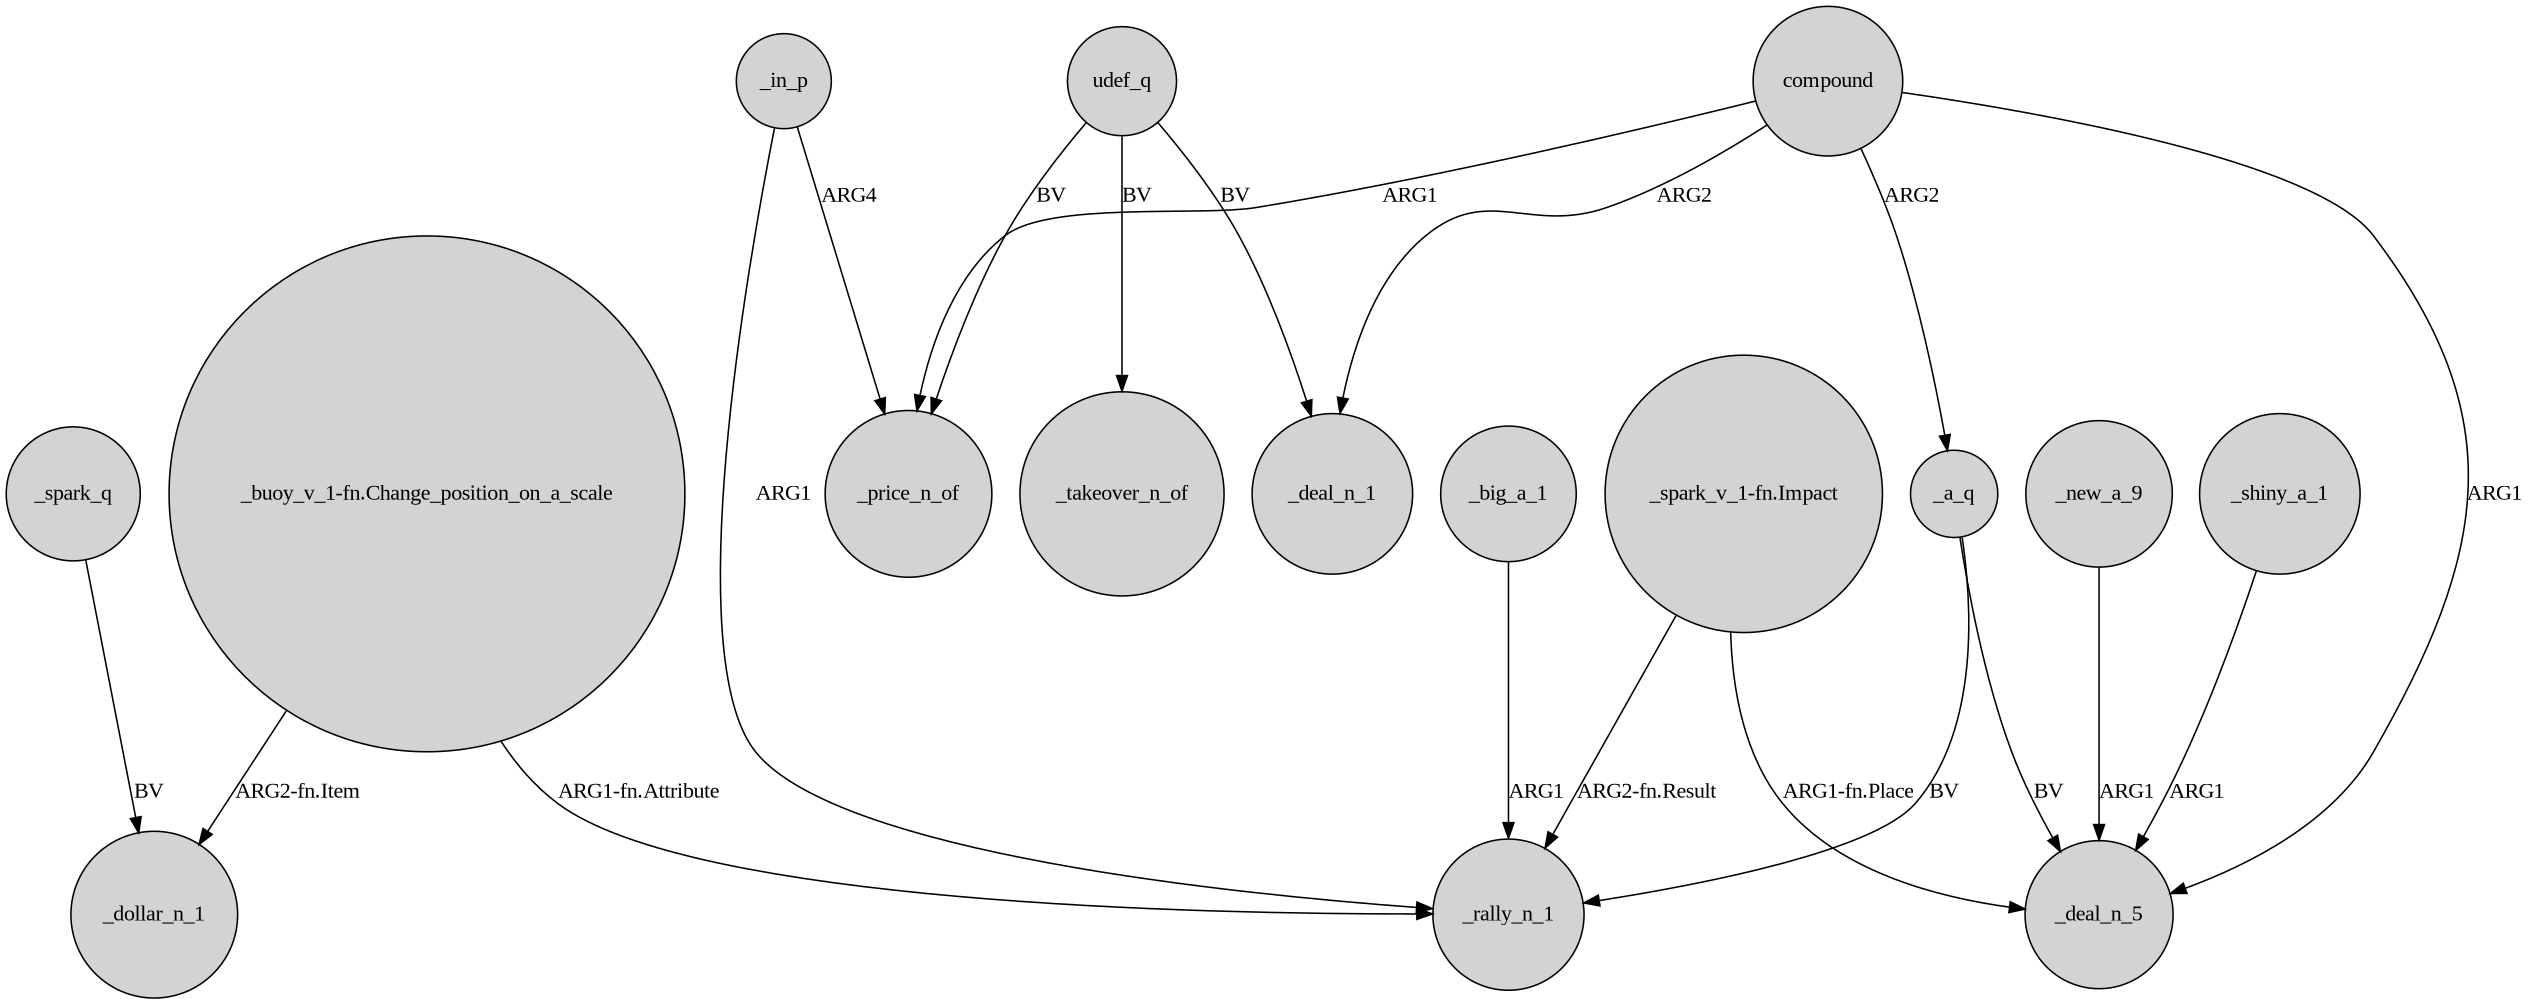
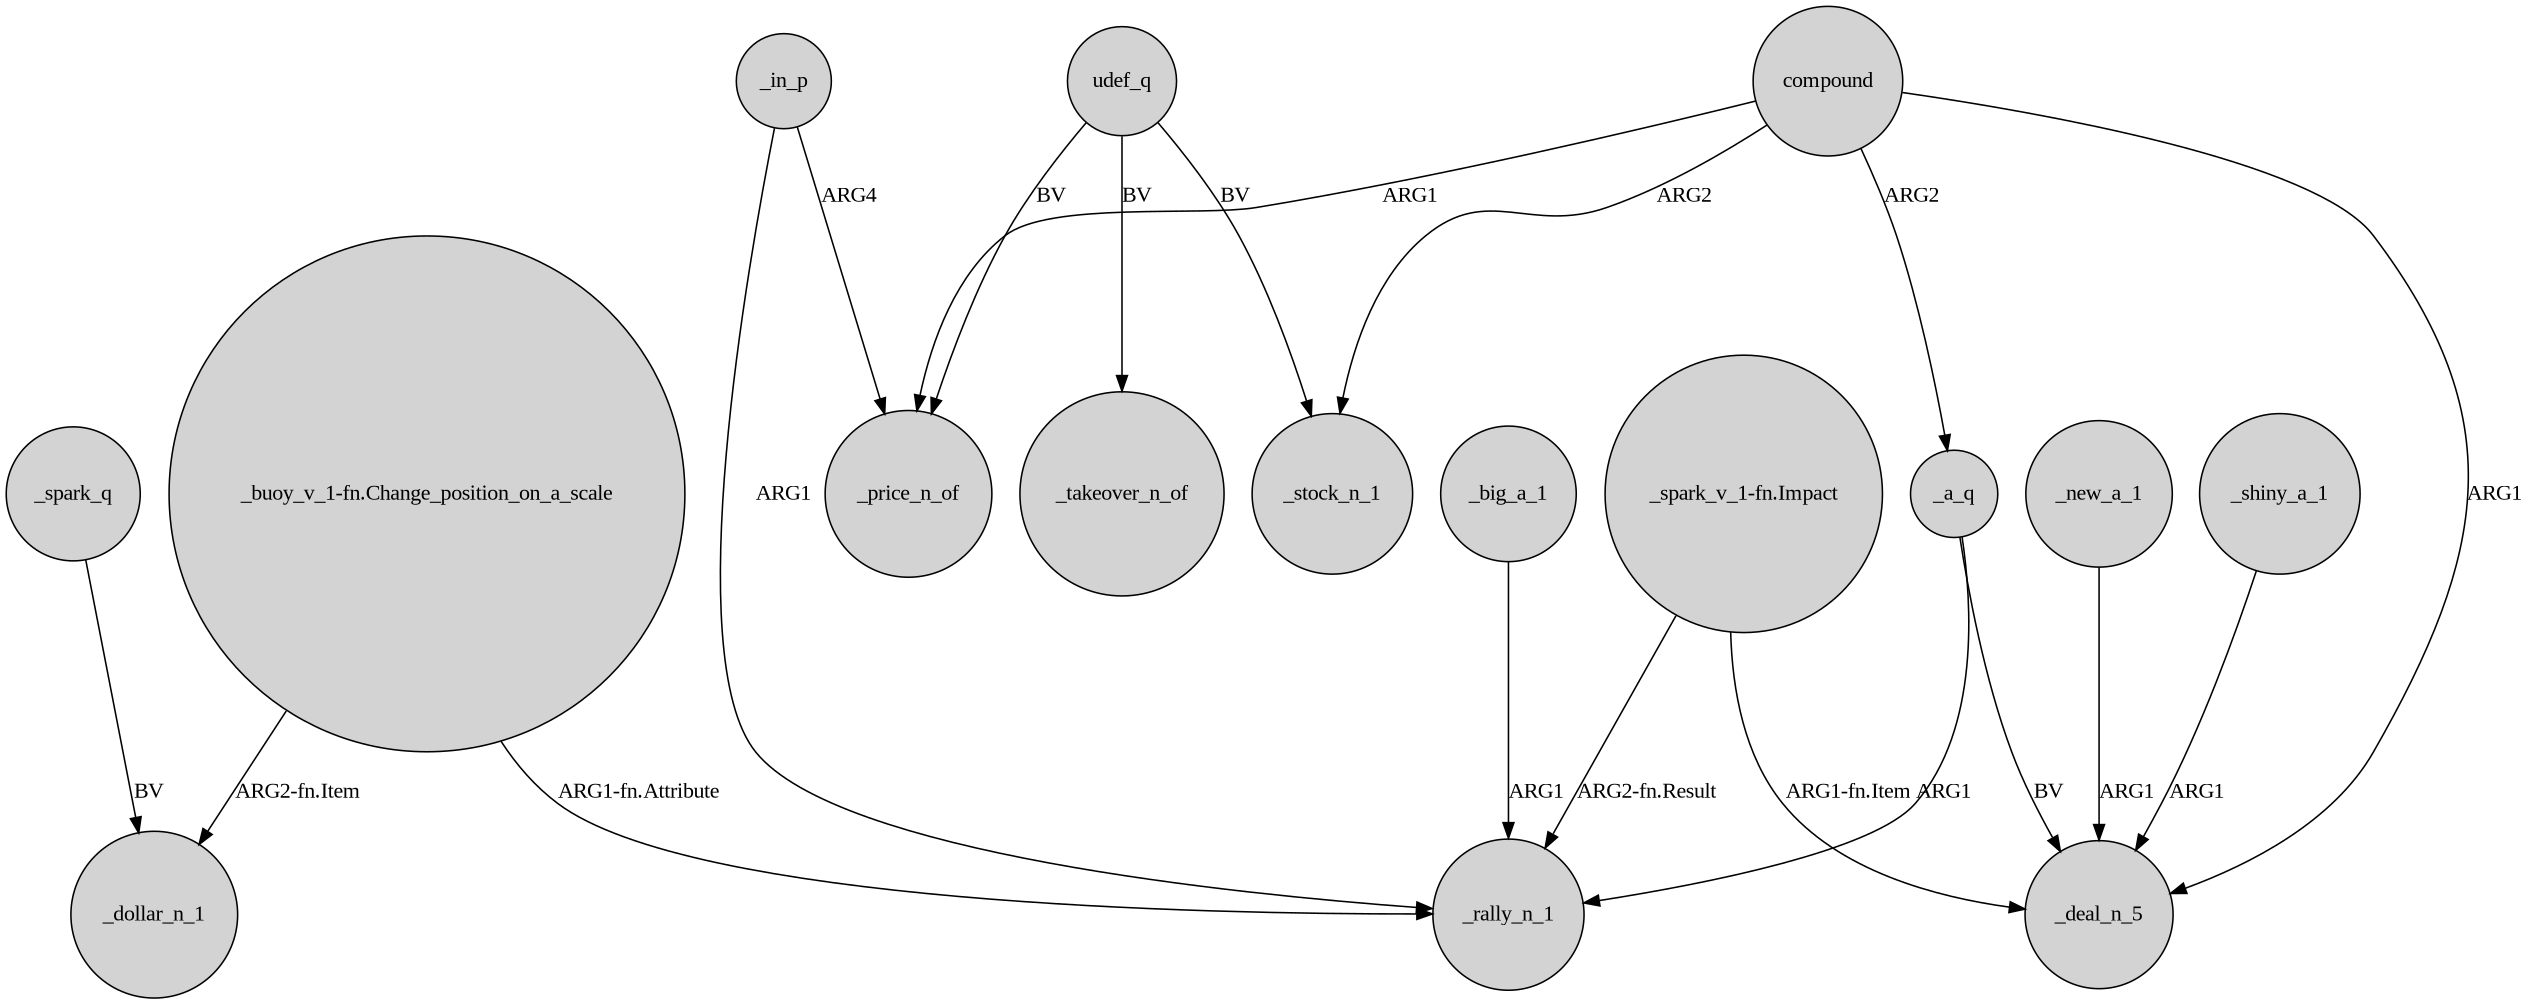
(1332, 494) -> (1332, 494)
(2099, 494) -> (2099, 494)
(1849, 792) -> (1849, 792)
(1944, 792) -> (1944, 792)
